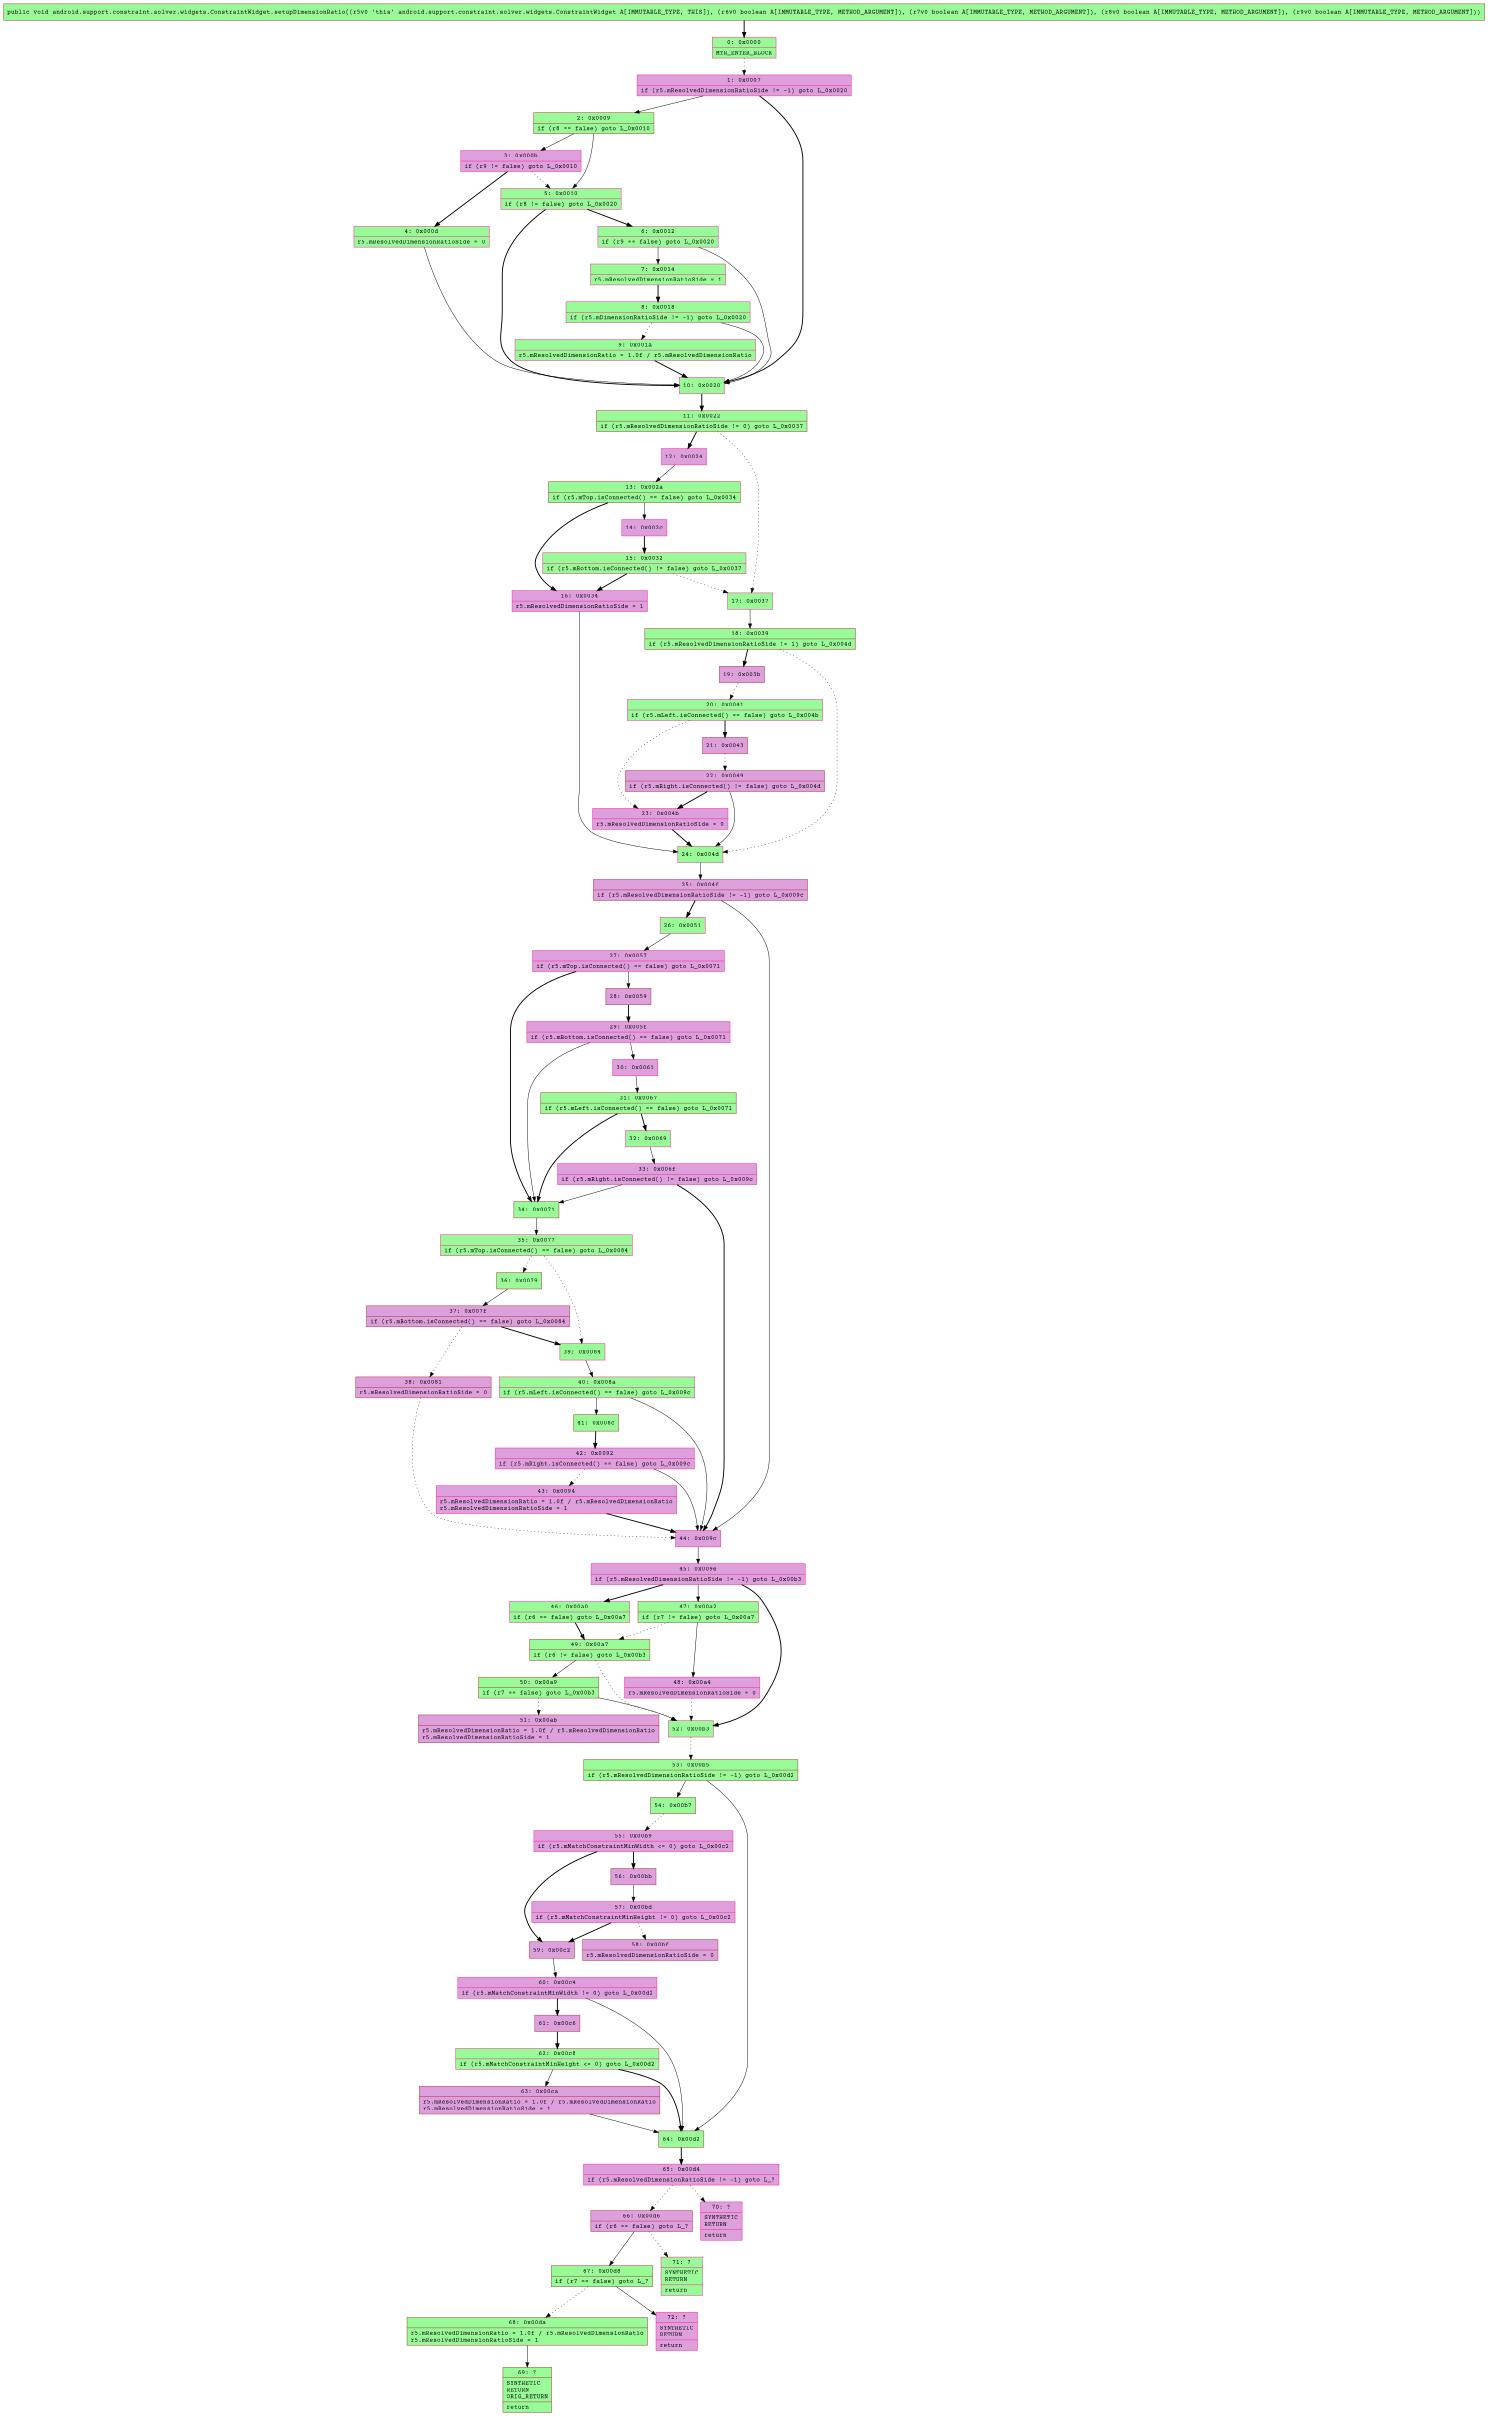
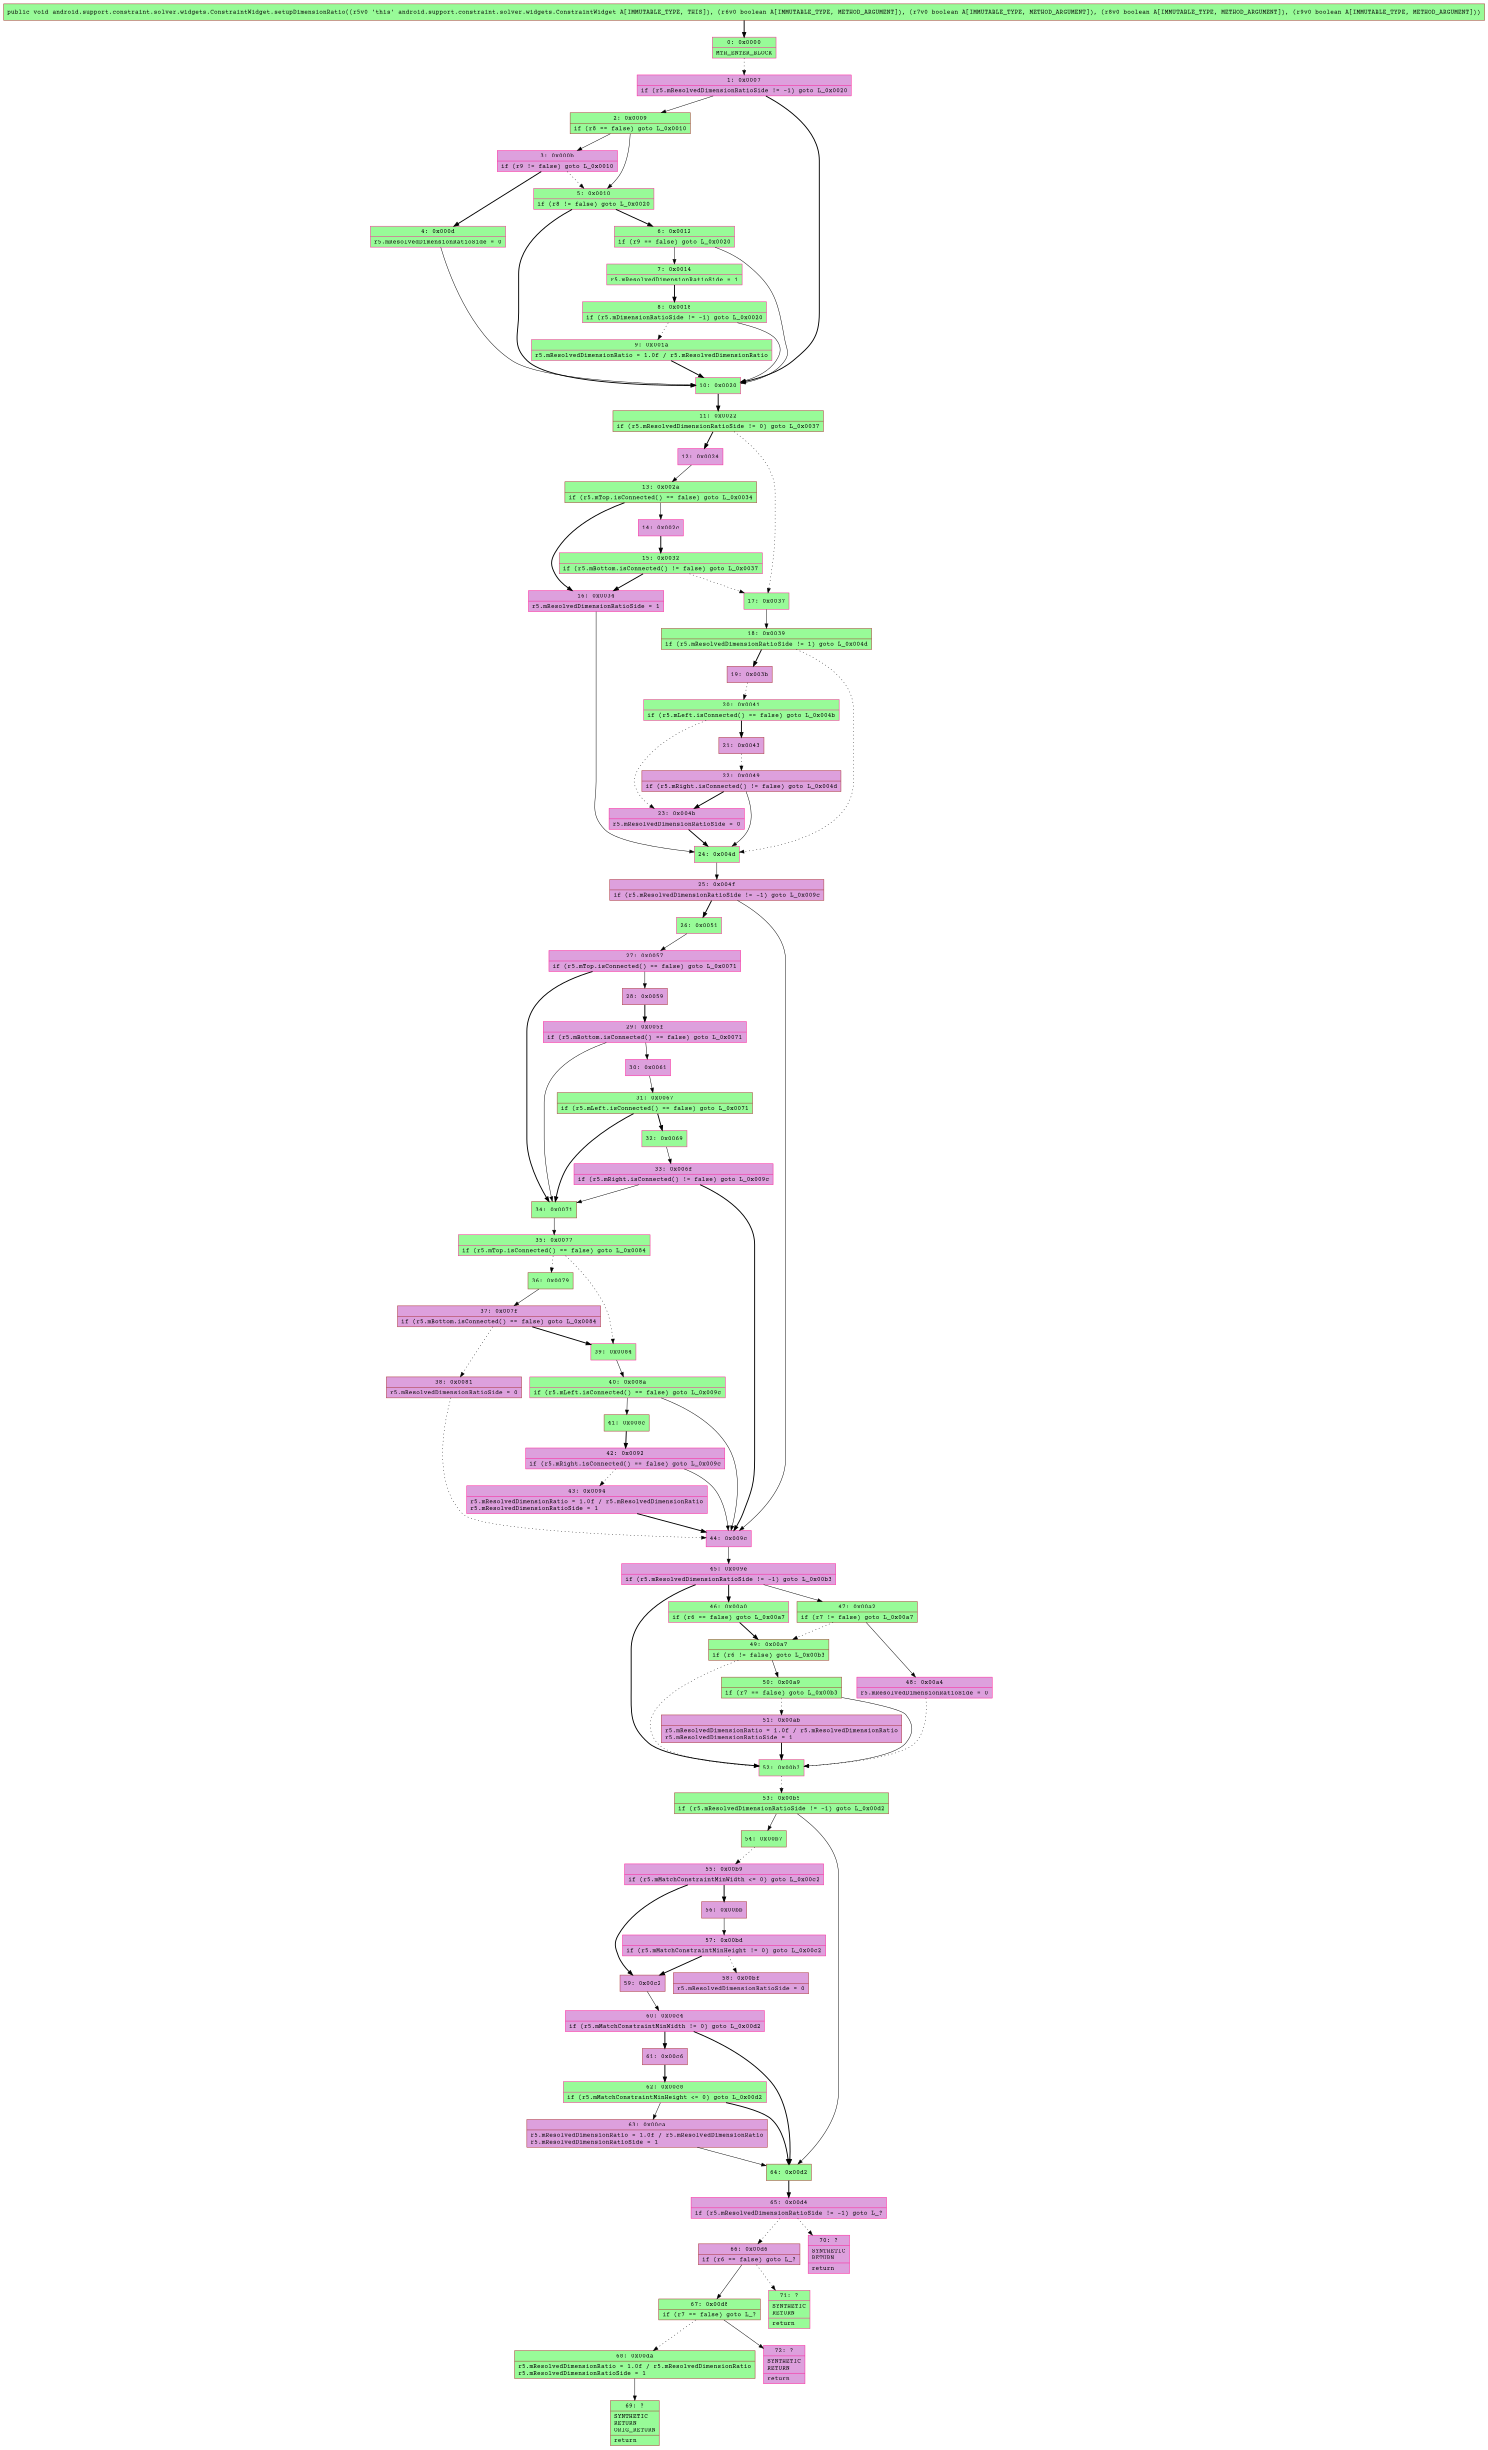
none -> (782, 1749)
(660, 2044) -> (767, 2078)
